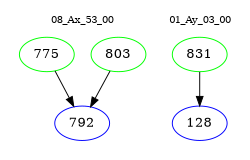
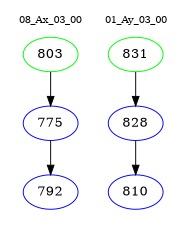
(83, 21) -> (51, 21)
(47, 54) -> (51, 123)
(103, 85) -> (51, 84)
(200, 123) -> (136, 123)
none -> (136, 192)
